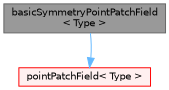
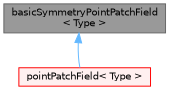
(91, 45) -> (78, 55)
